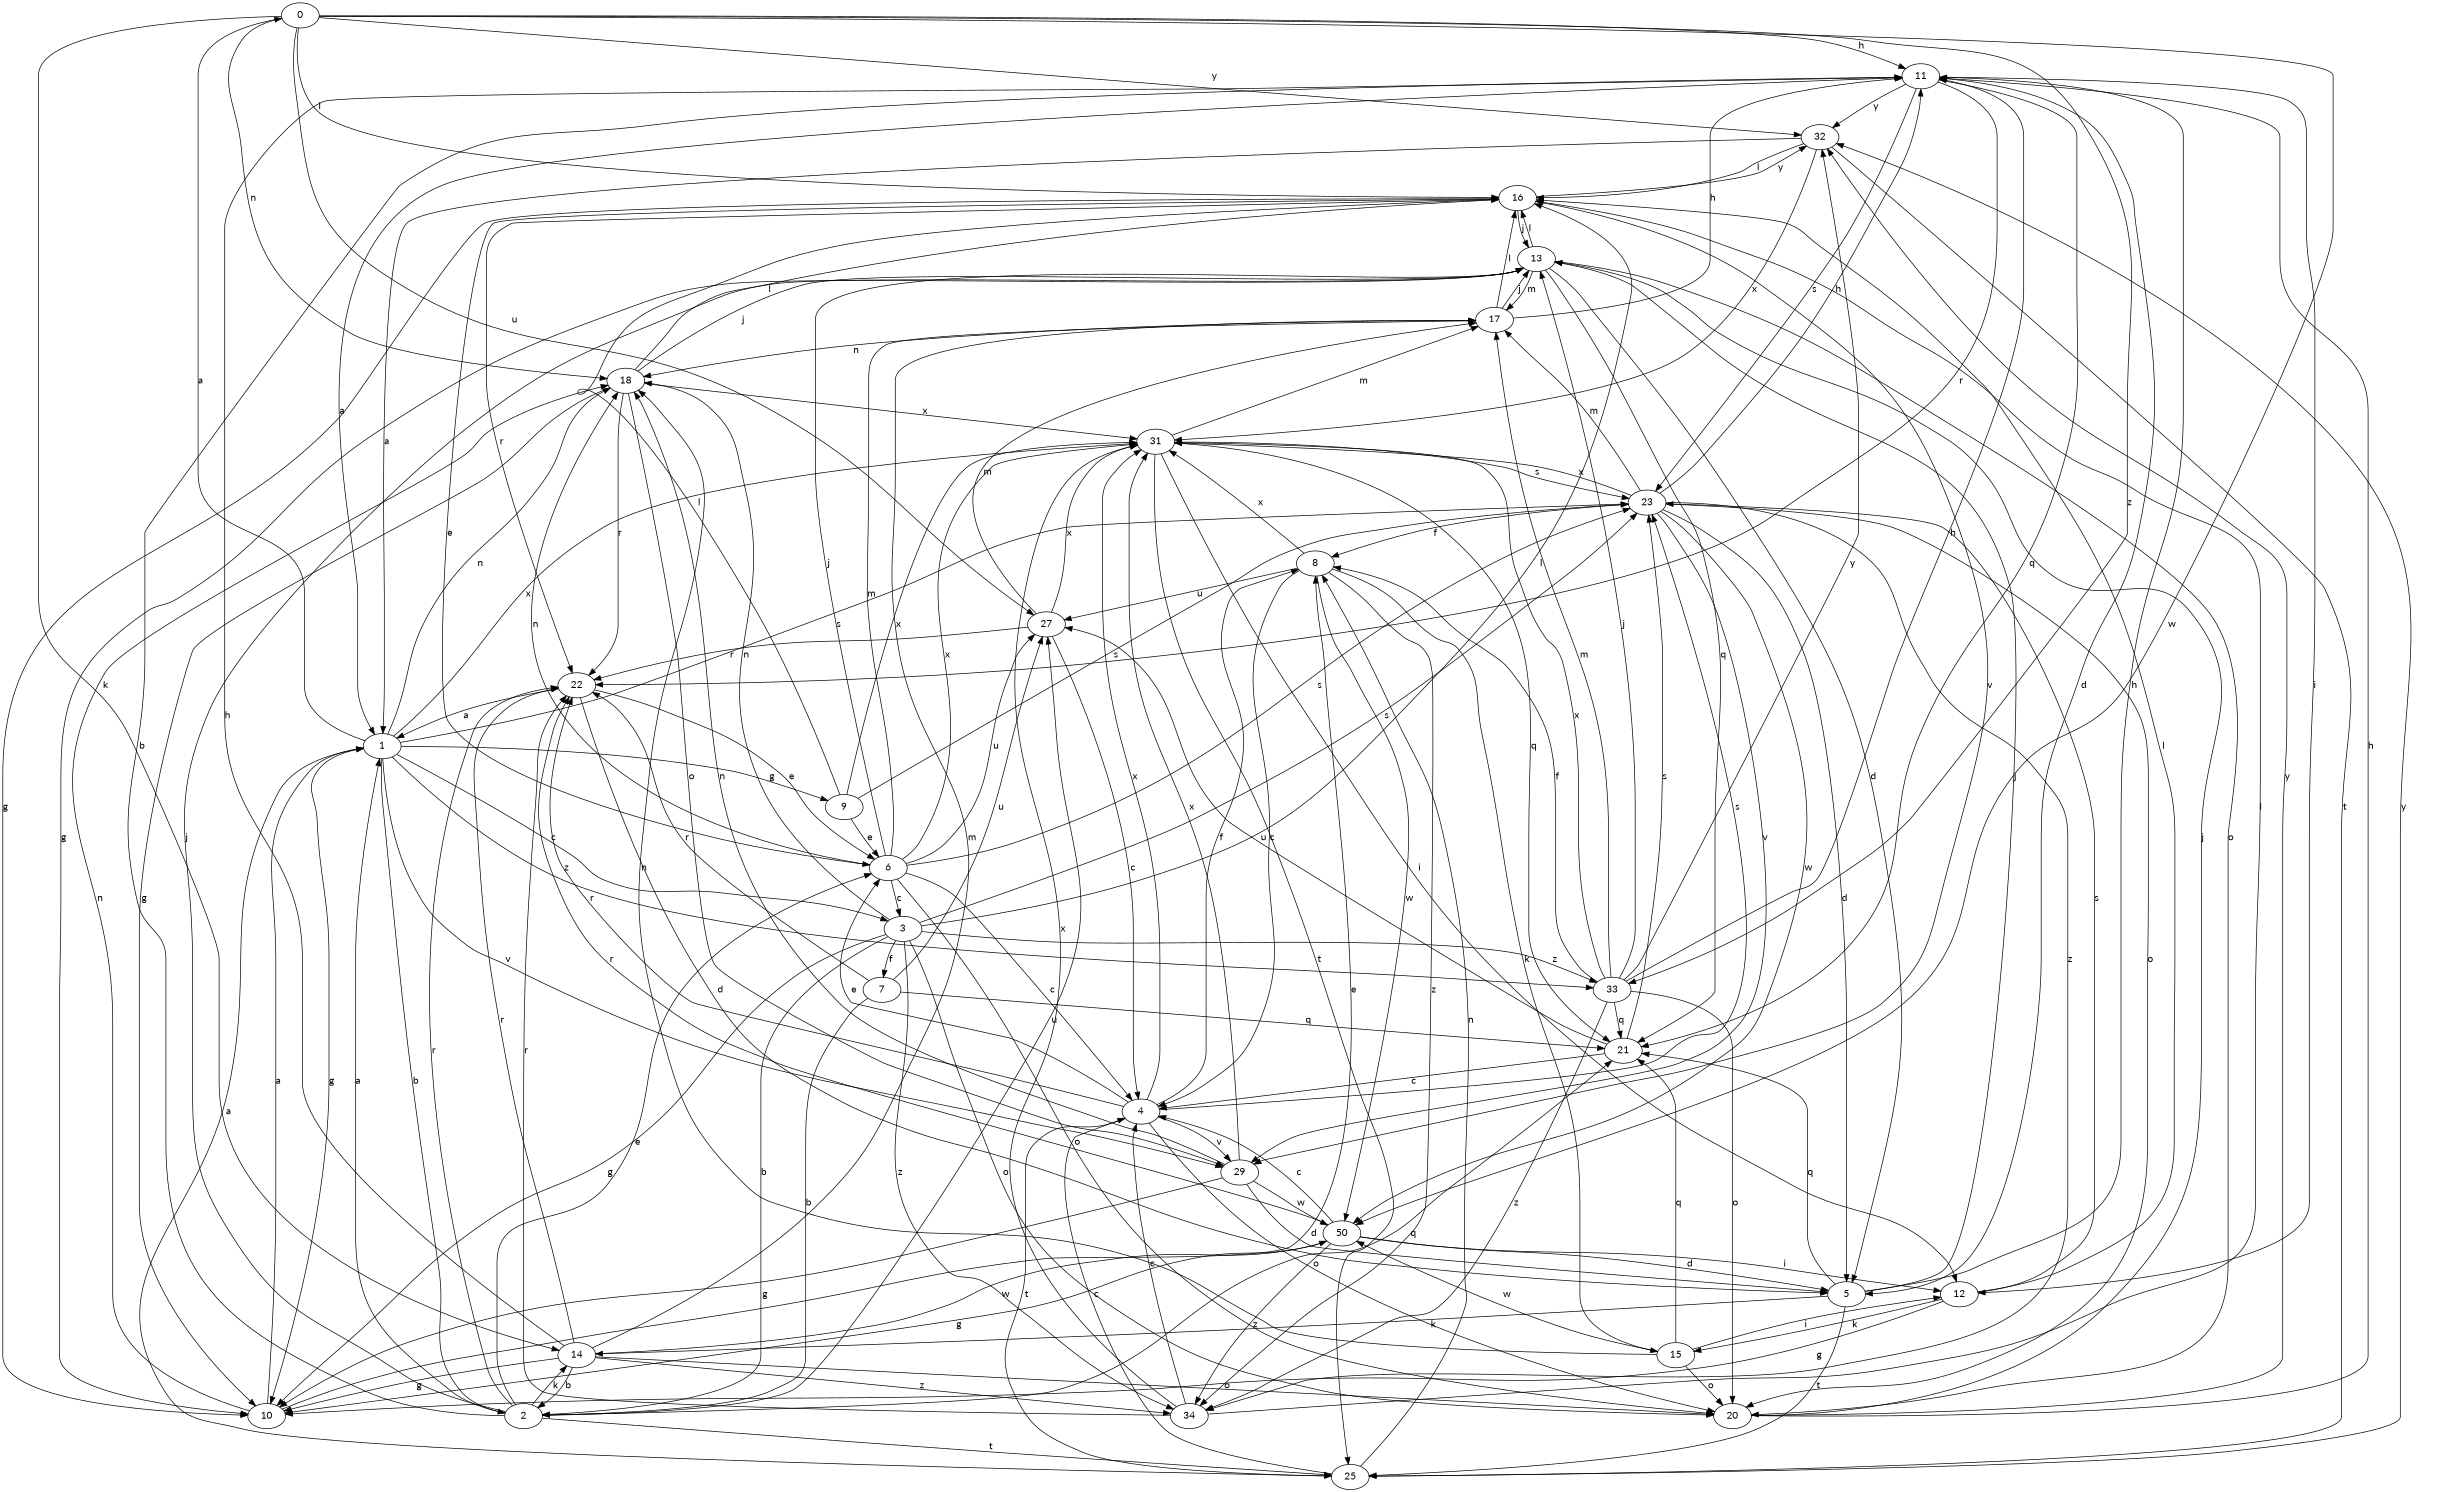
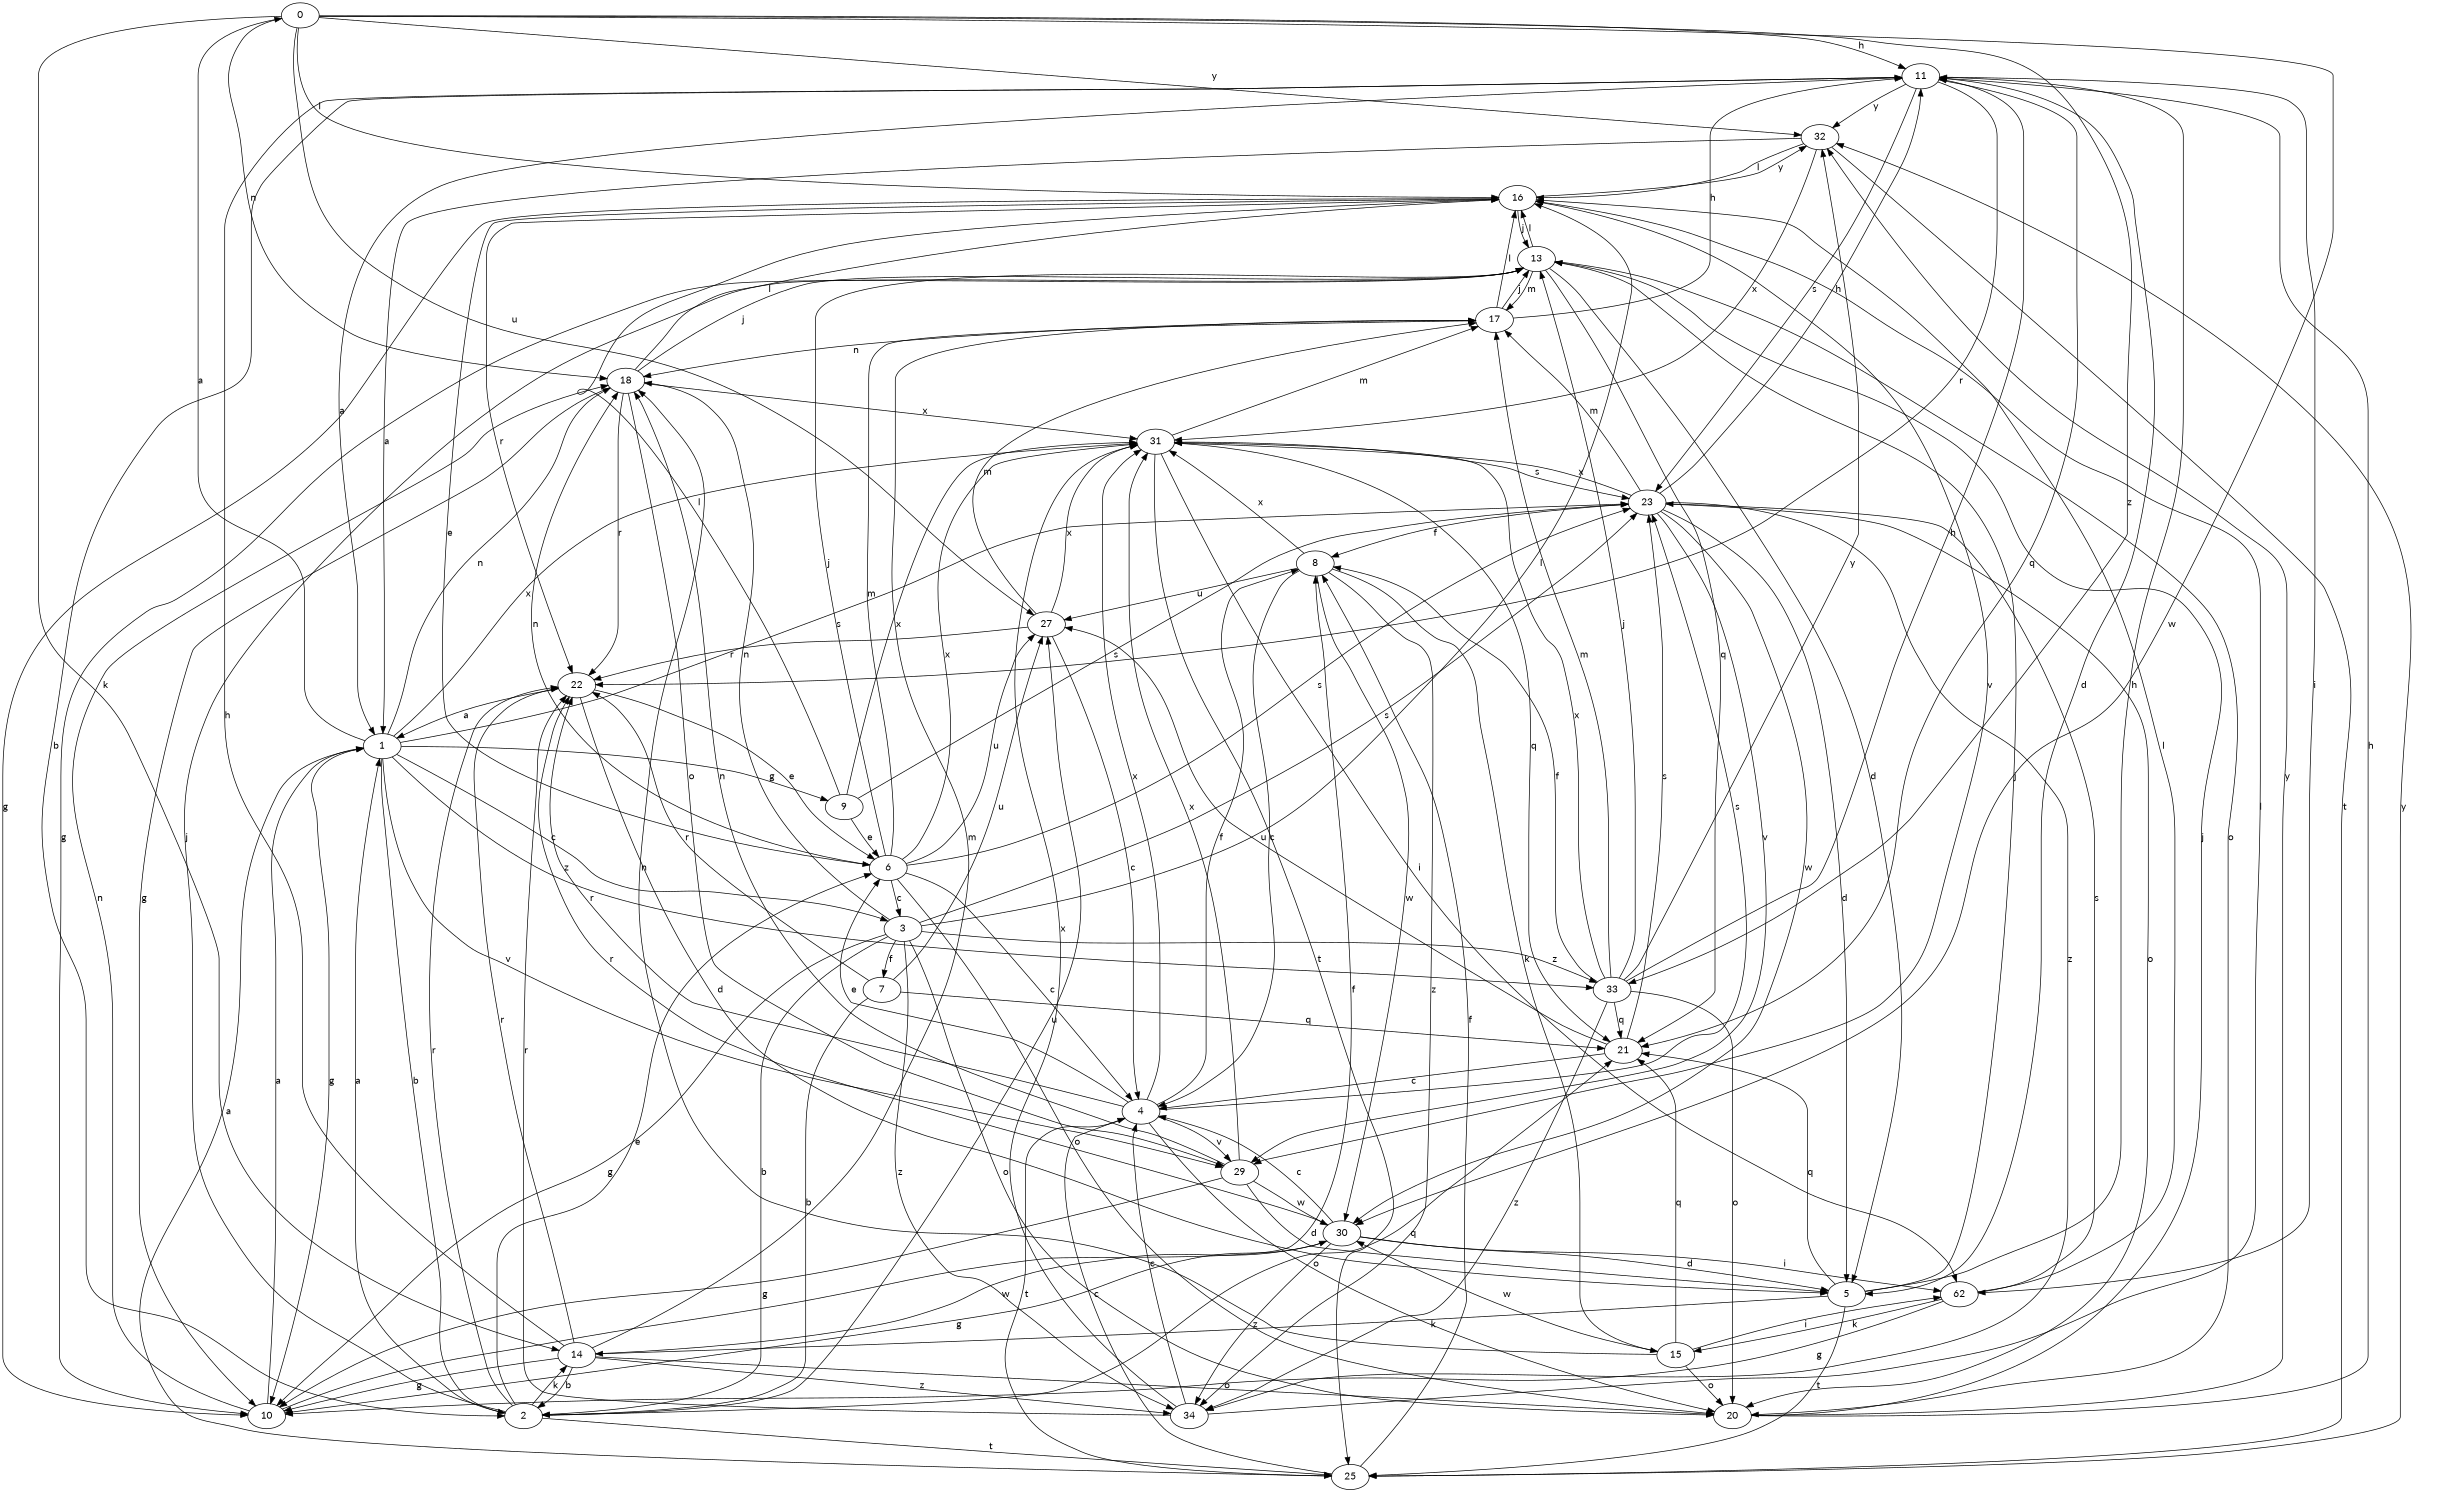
(391, 197) -> (278, 166)
(1354, 990) -> (1354, 990)
(1471, 1020) -> (1471, 1020)
(1342, 1233) -> (1342, 1233)
(1959, 1294) -> (1959, 1294)
